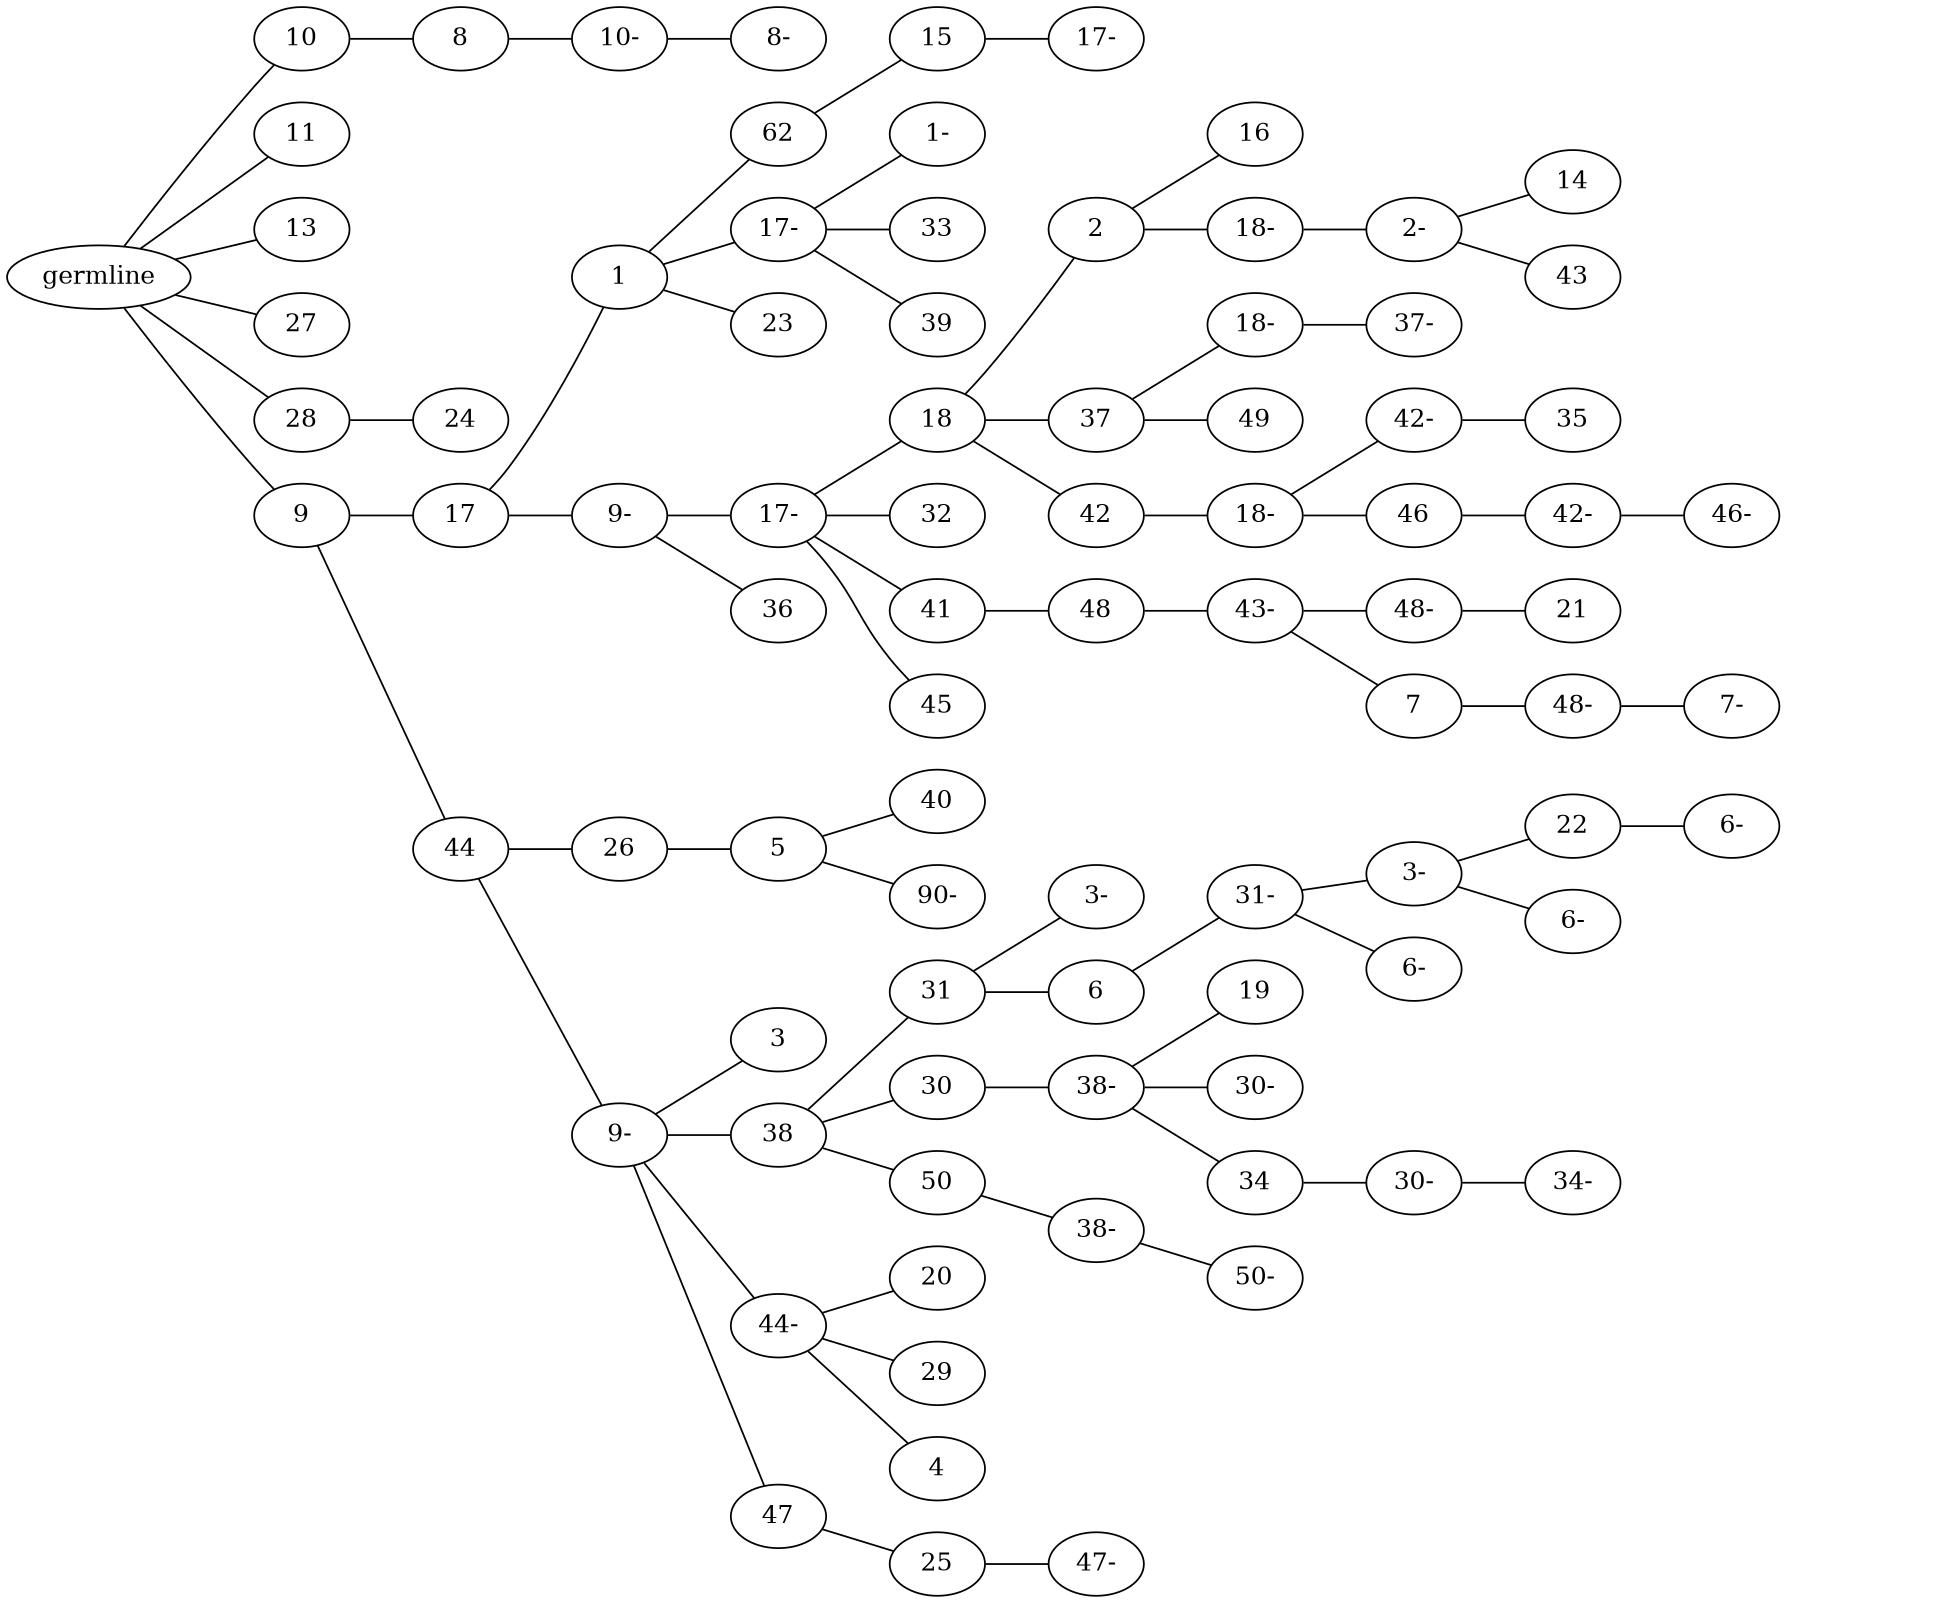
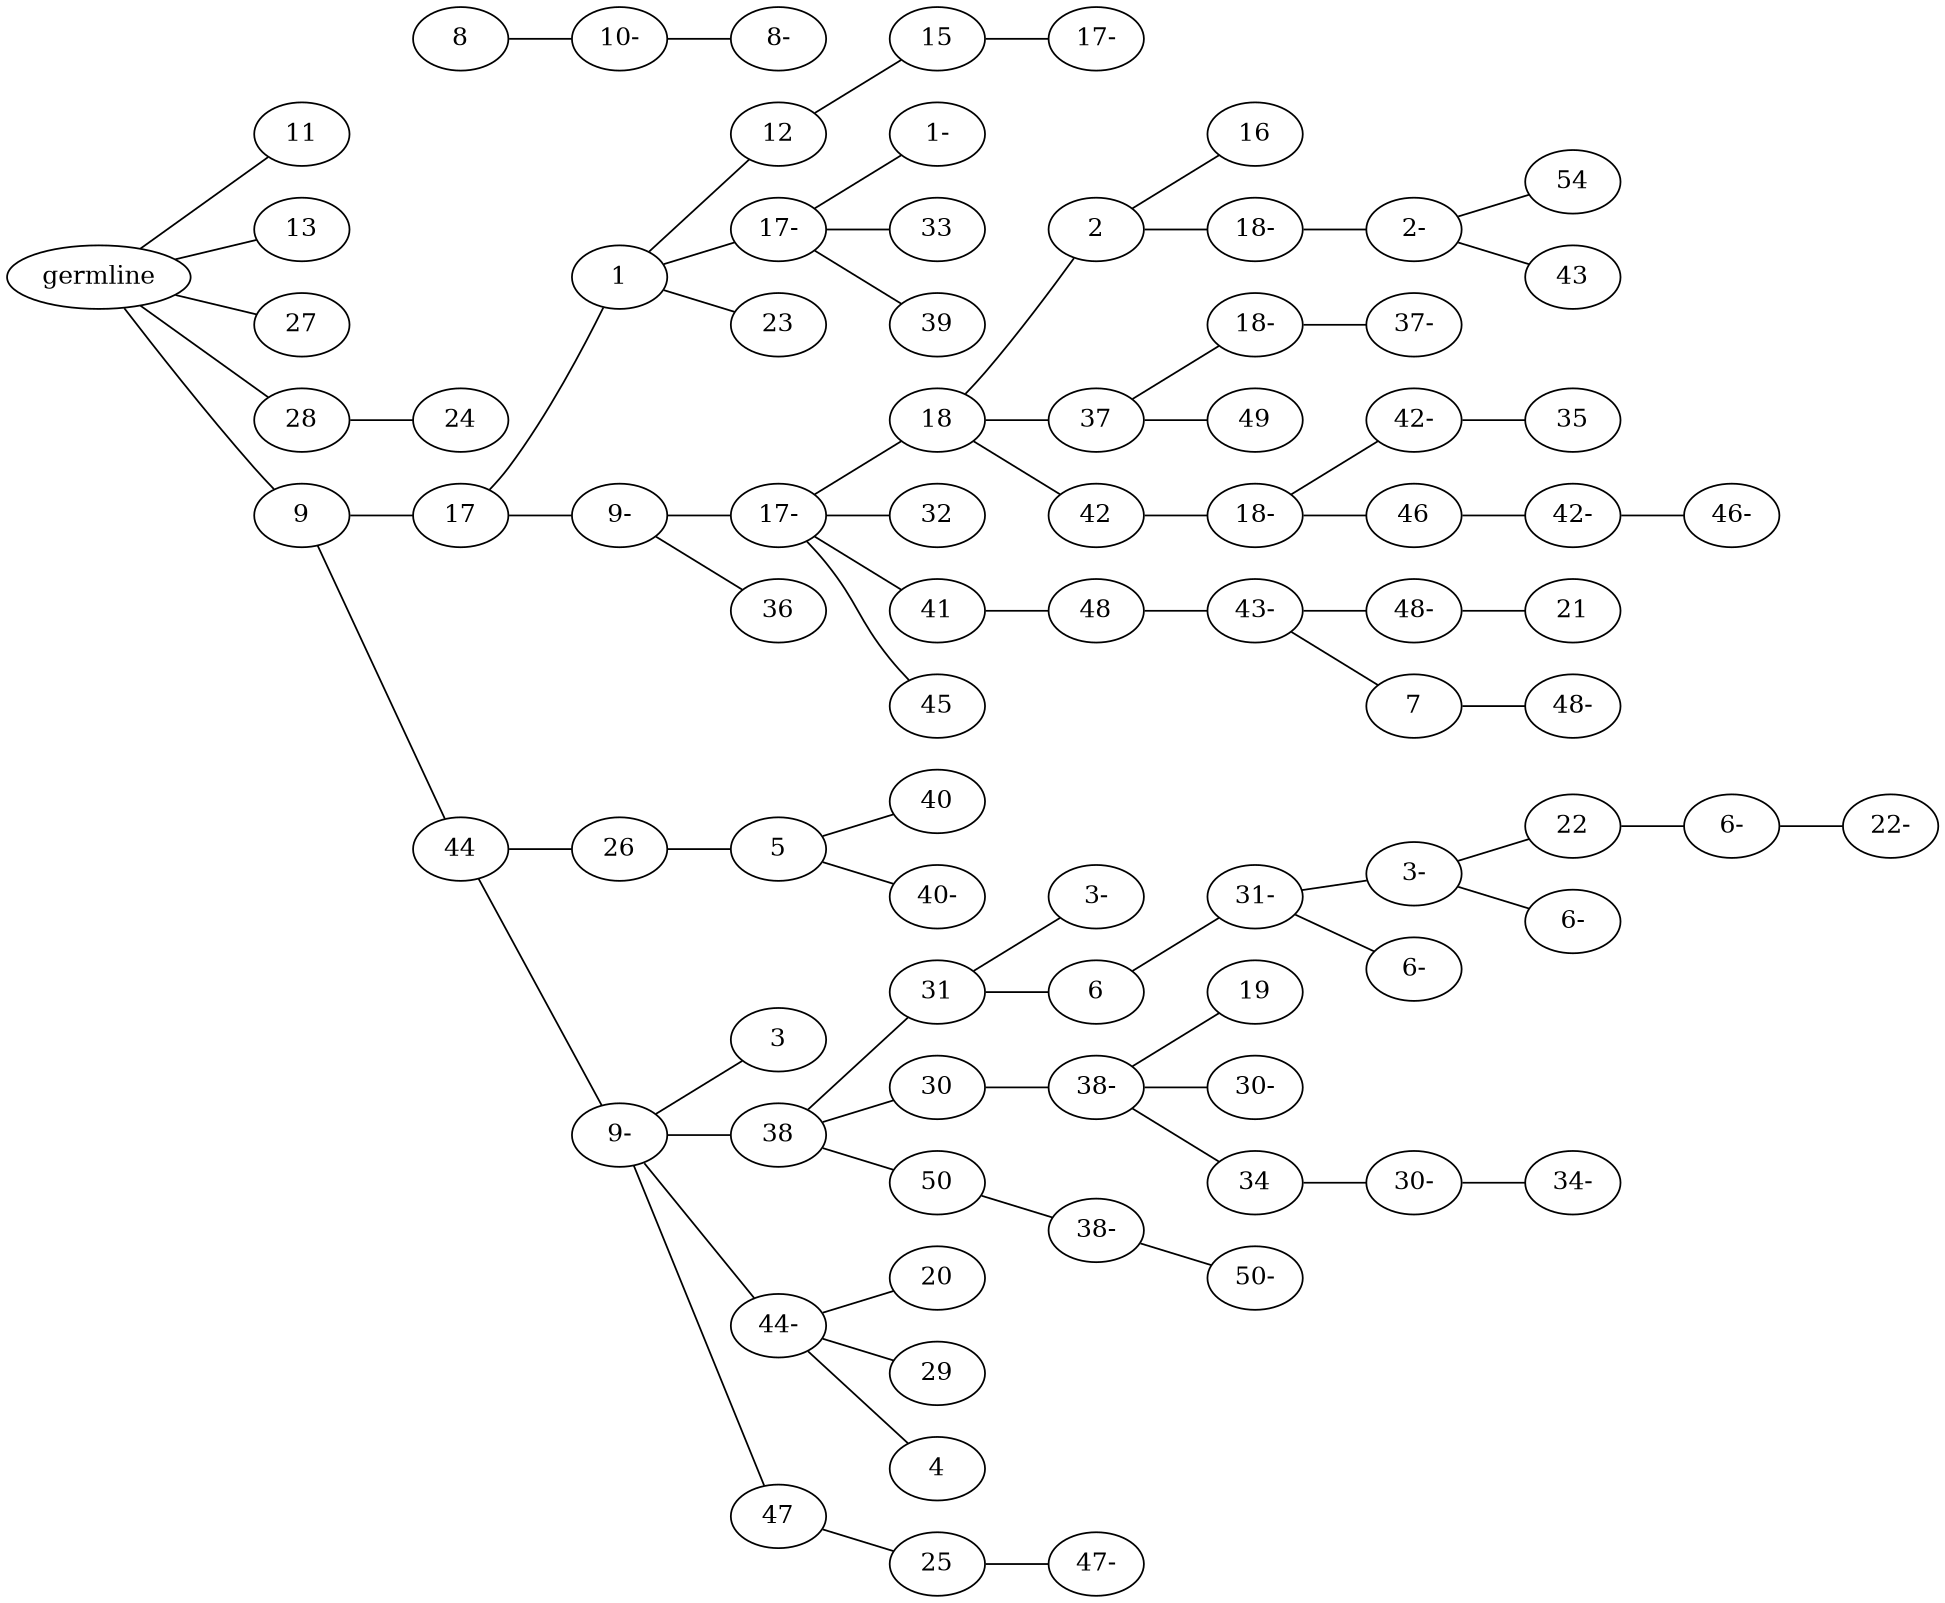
(302, 39) -> none
(778, 134) -> (778, 134)
(1573, 182) -> (1573, 182)
(1732, 706) -> none
none -> (1891, 826)
(937, 897) -> (937, 897)
